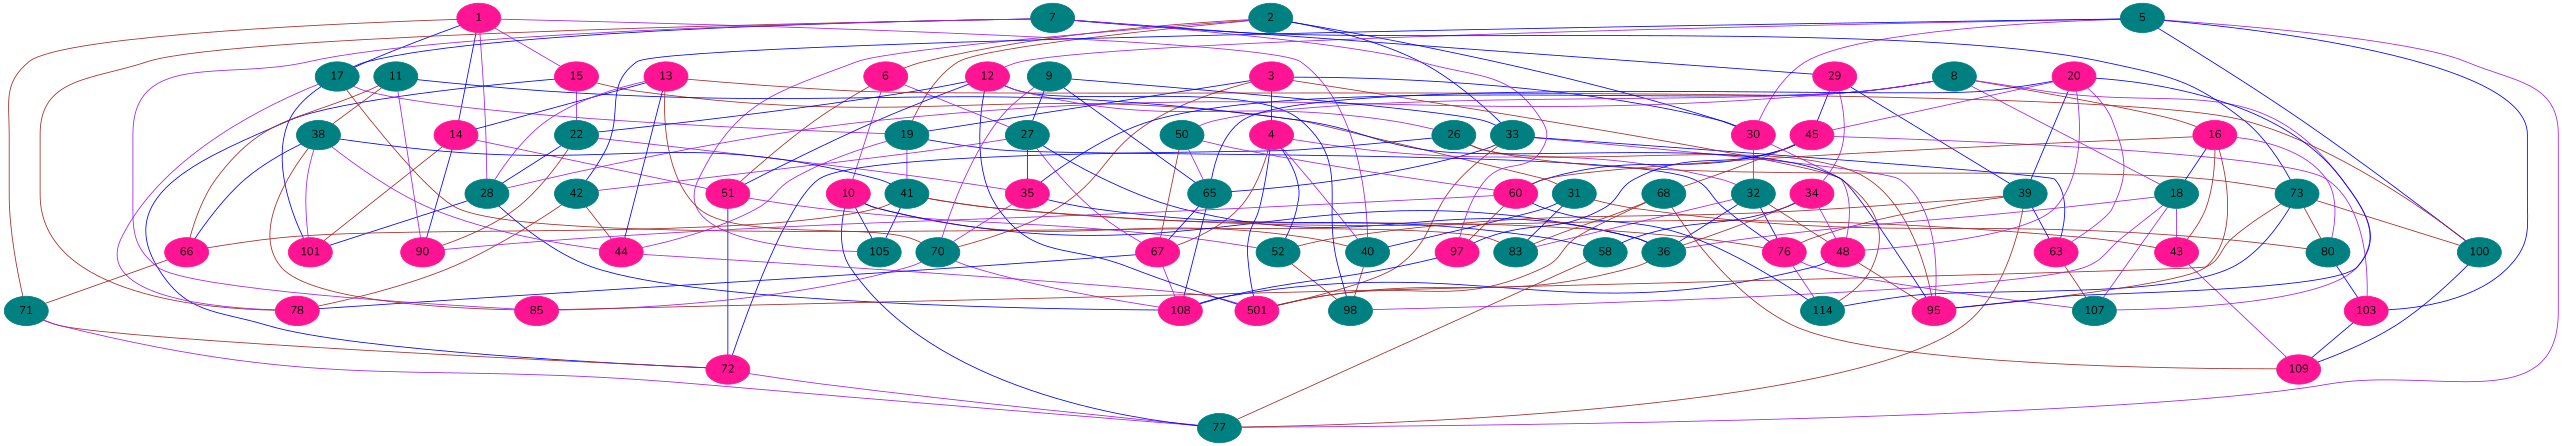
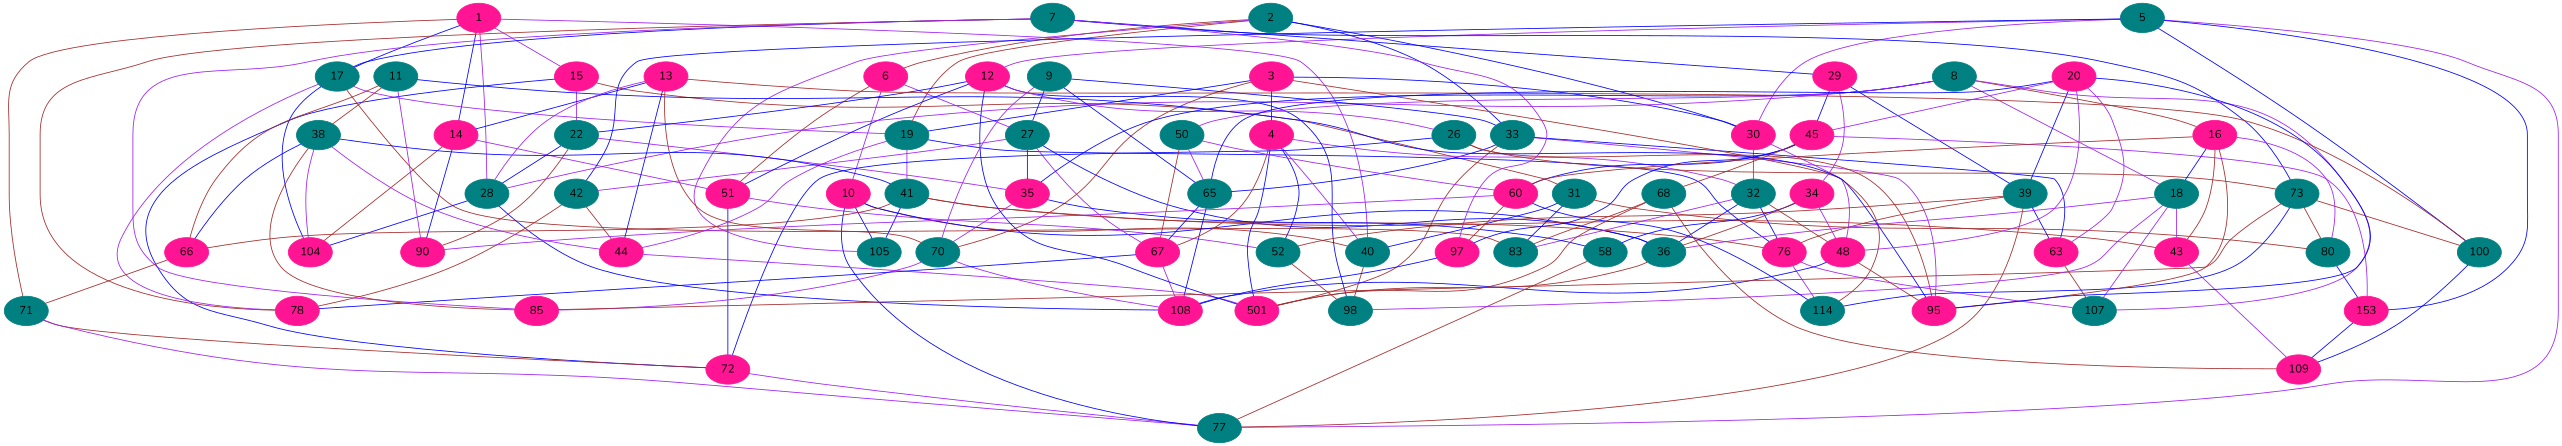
(310, 252) -> (310, 252)
(2366, 311) -> (2366, 311)
